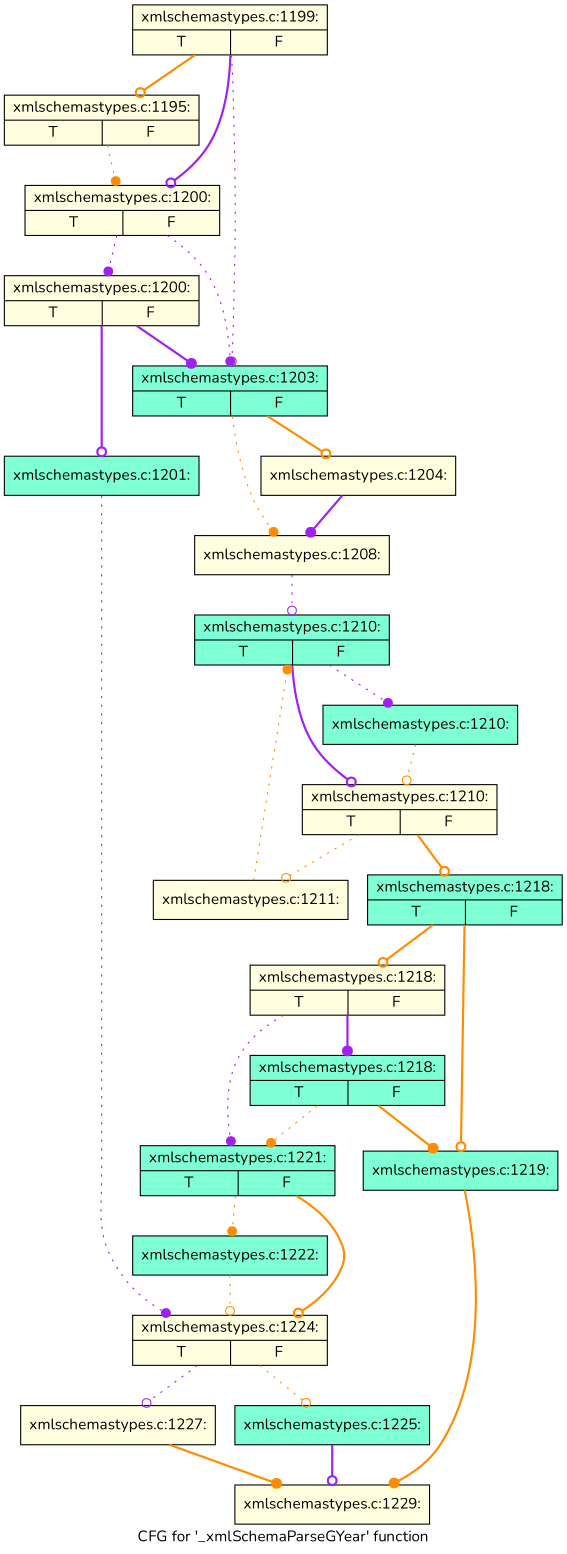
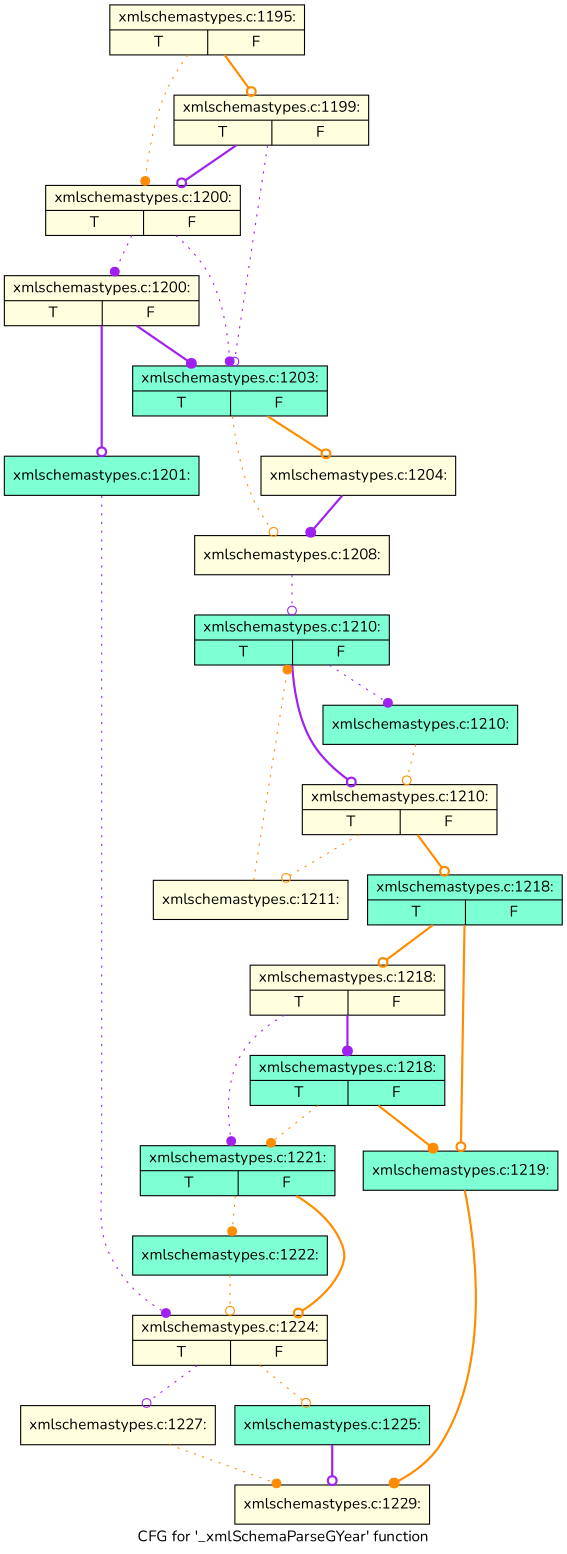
(170, 72) -> (237, 71)
(244, 475) -> (244, 475)
(221, 1463) -> (221, 1463)
